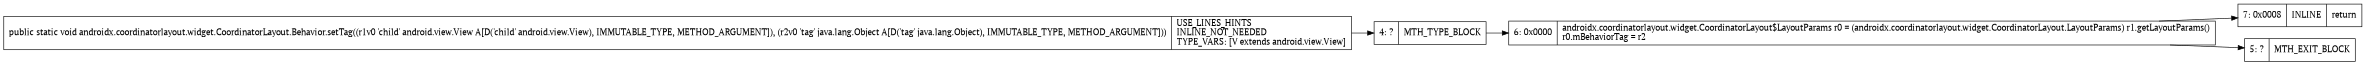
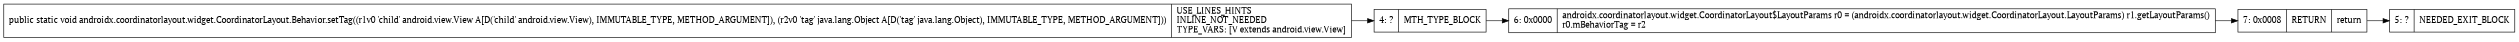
(2307, 15) -> (2309, 20)
(2204, 46) -> (2375, 21)
(2312, 50) -> (2464, 20)
